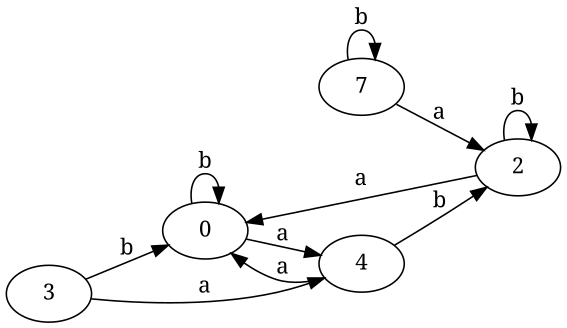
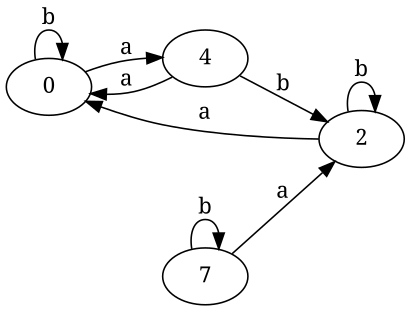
(49, 294) -> none
